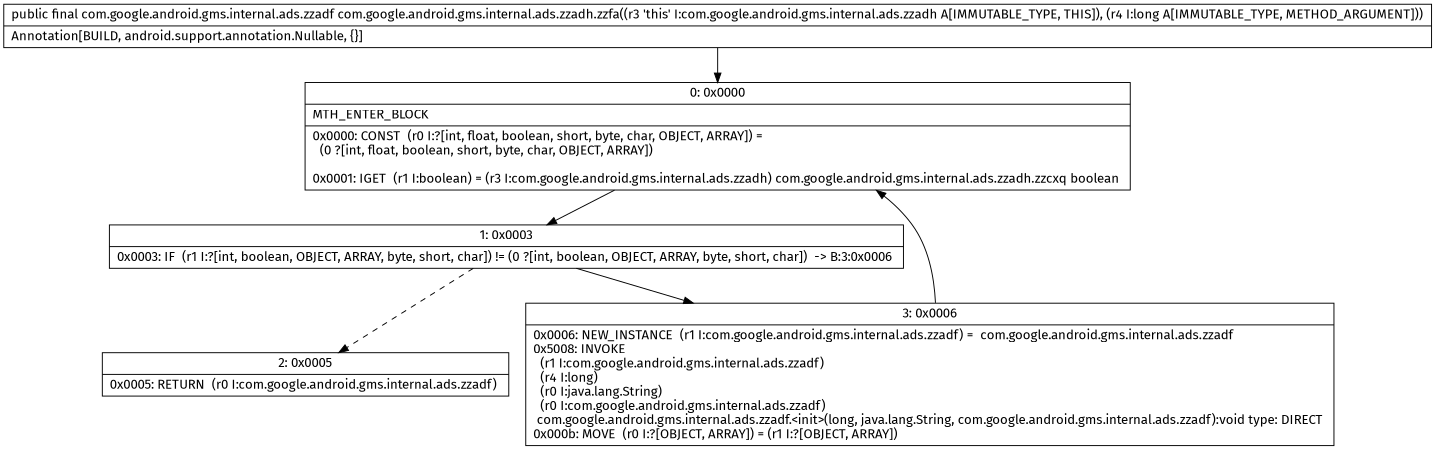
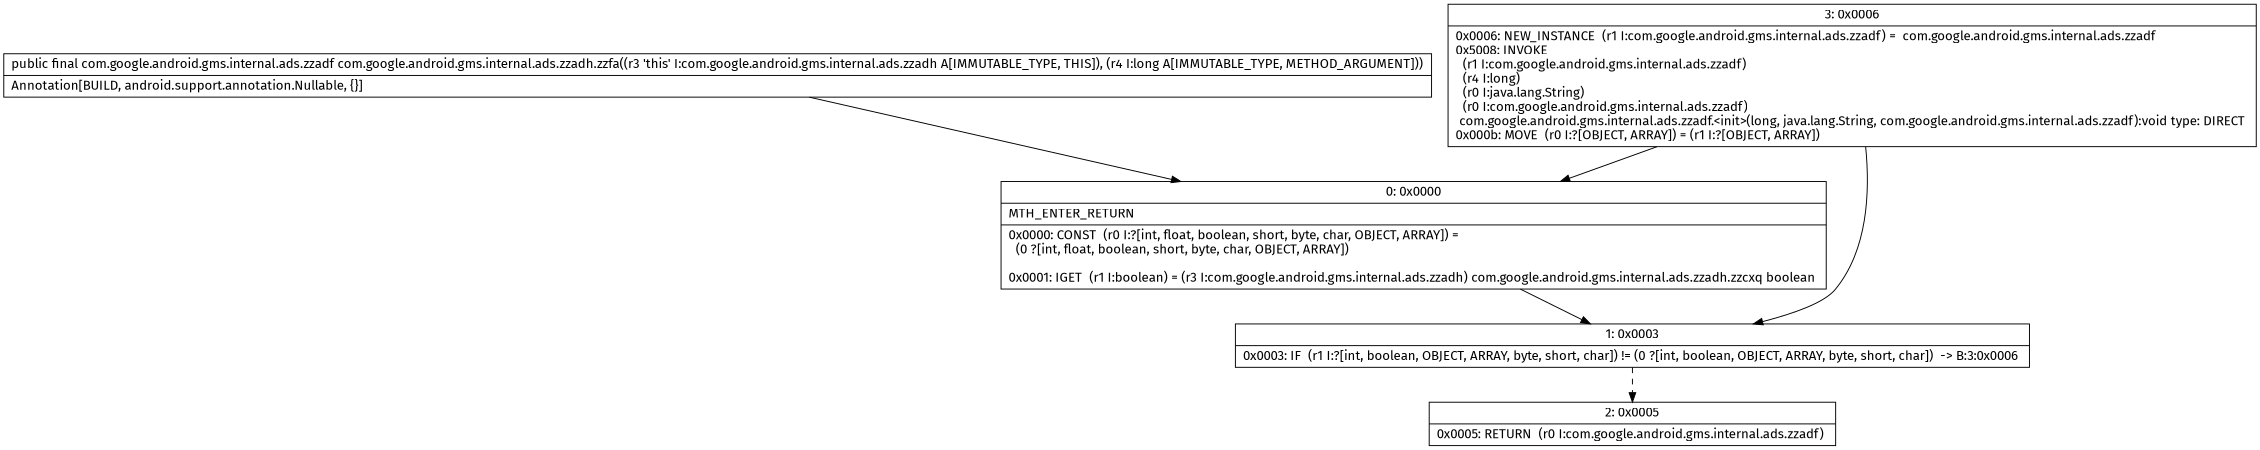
(371, 115) -> (1072, 214)
(630, 284) -> (1853, 260)
